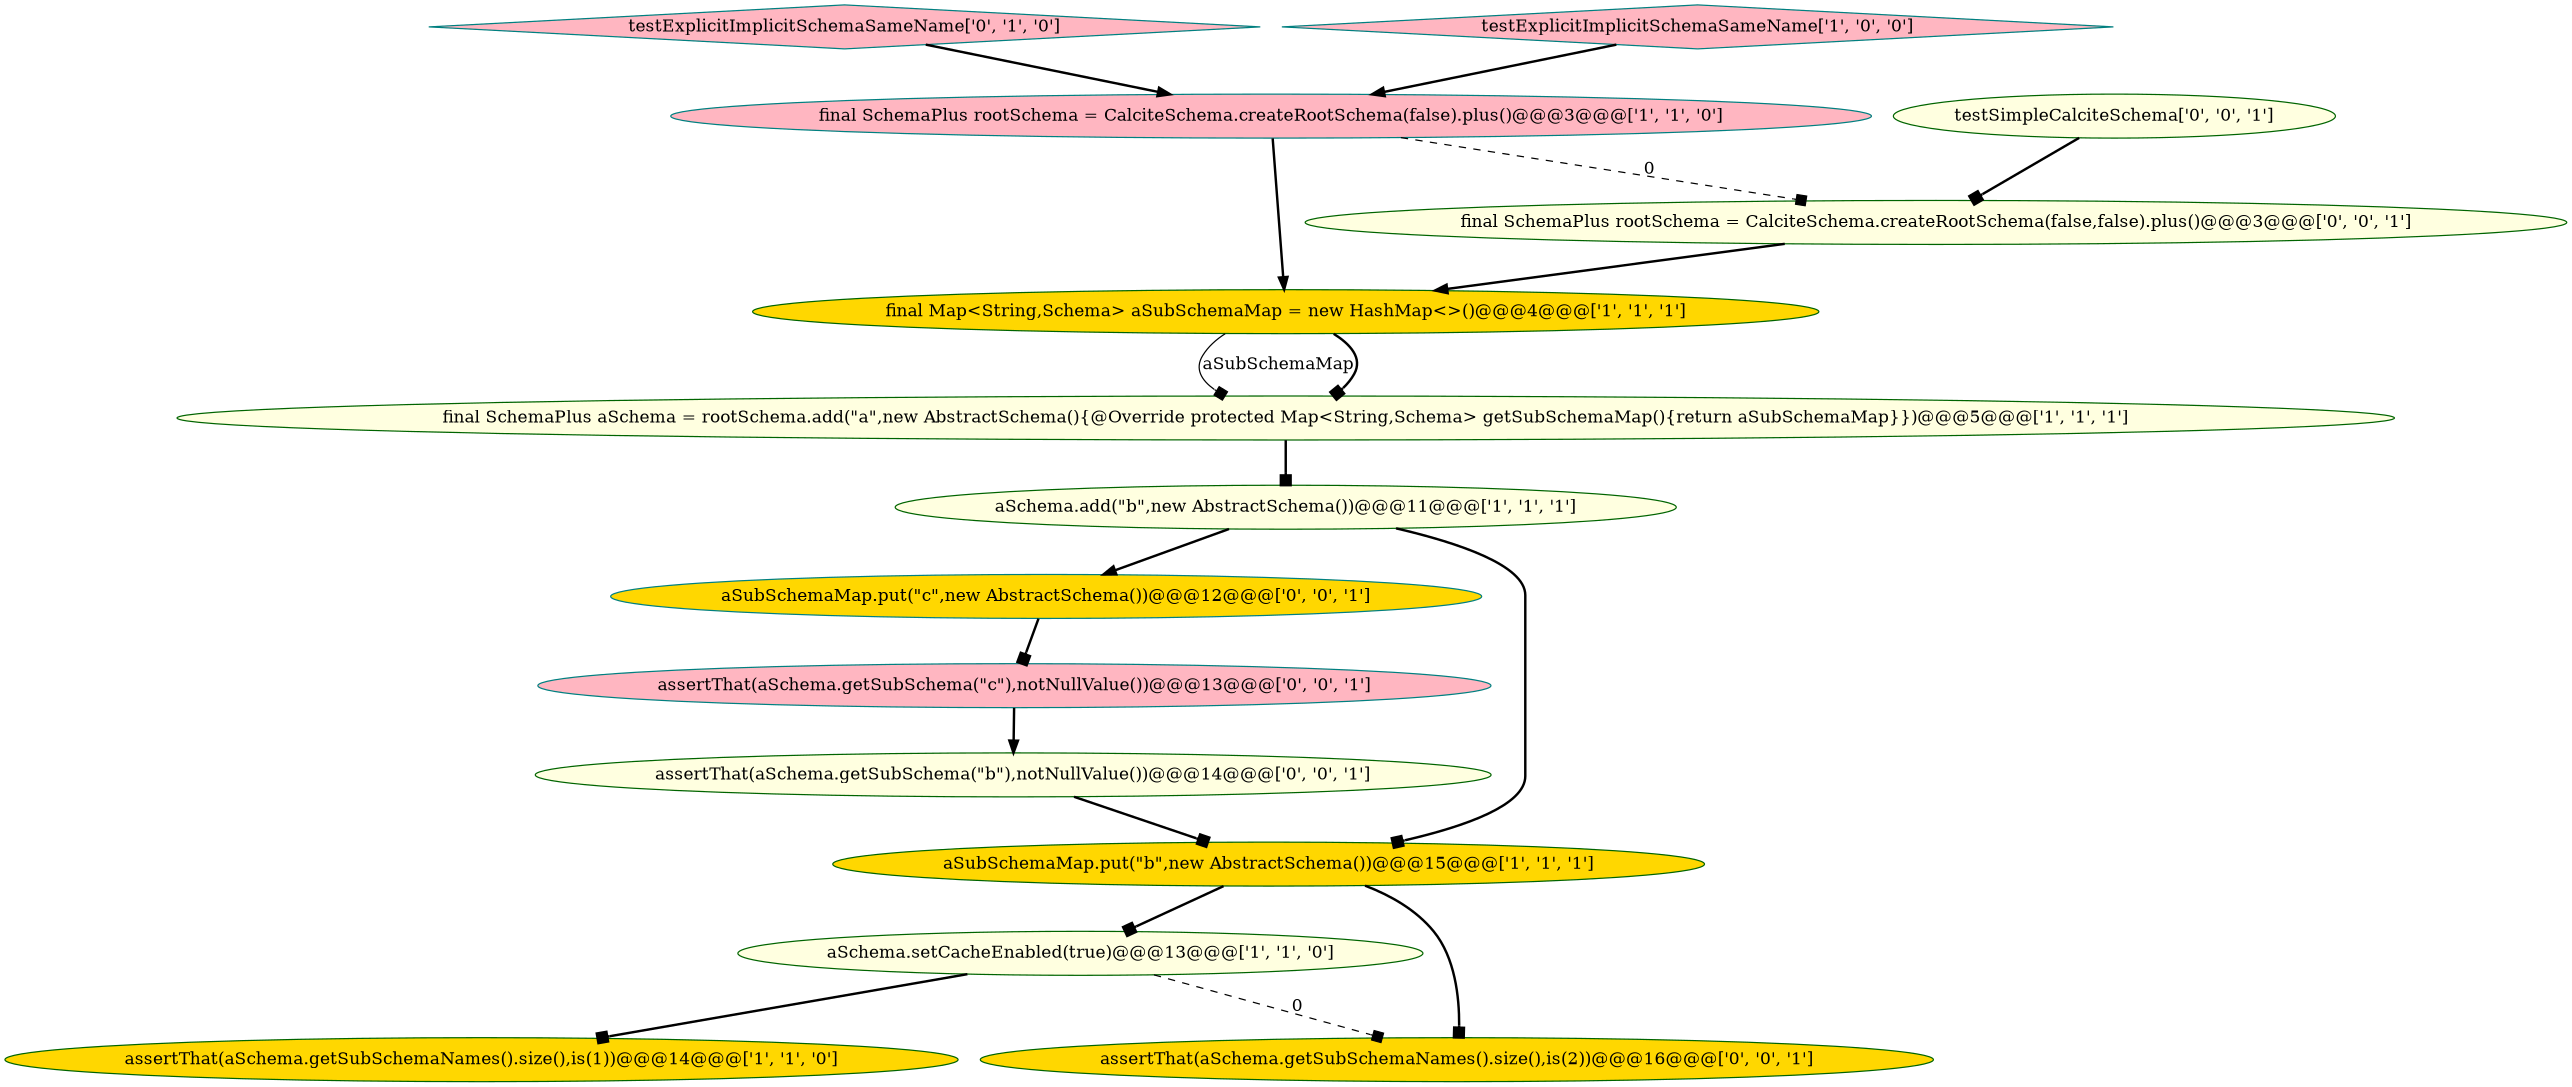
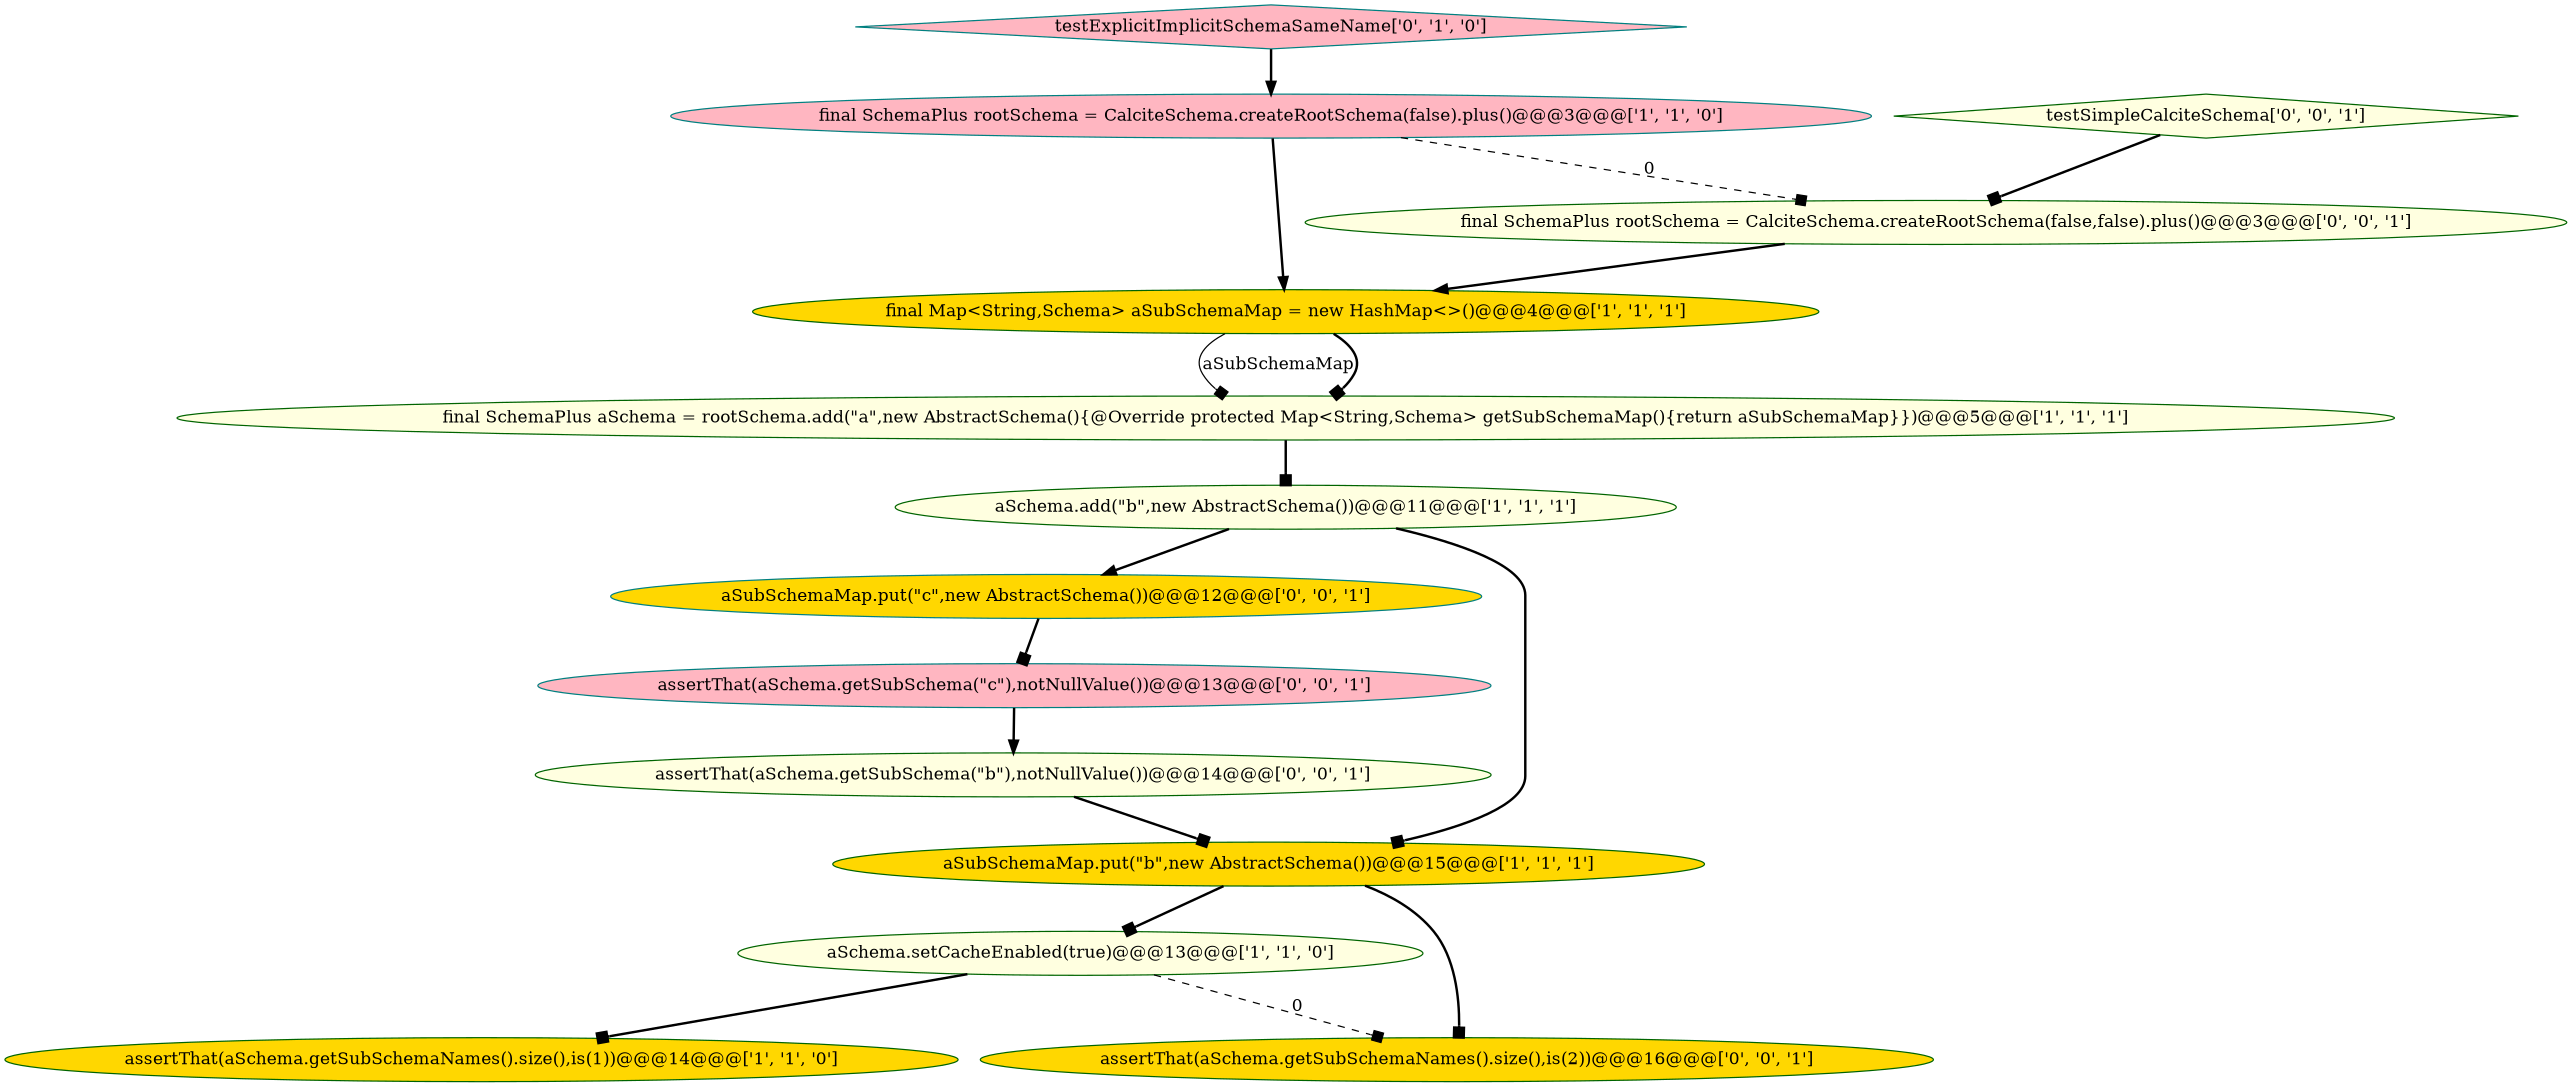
(1698, 27) -> none
(2114, 116) -> (2206, 116)
